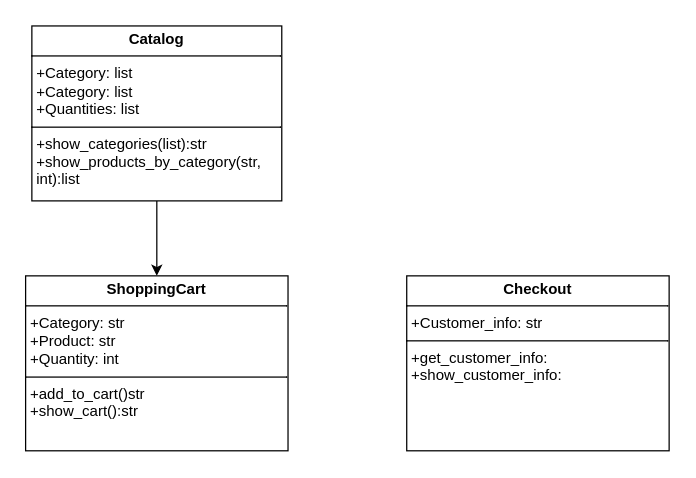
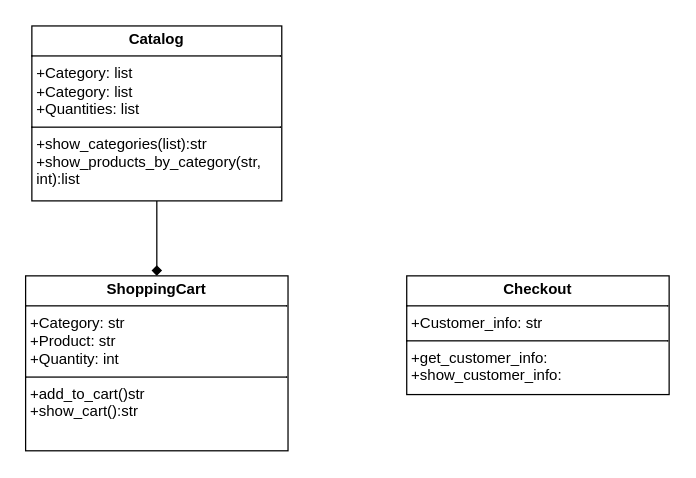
(157, 266) -> (157, 265)
(538, 363) -> (538, 335)
